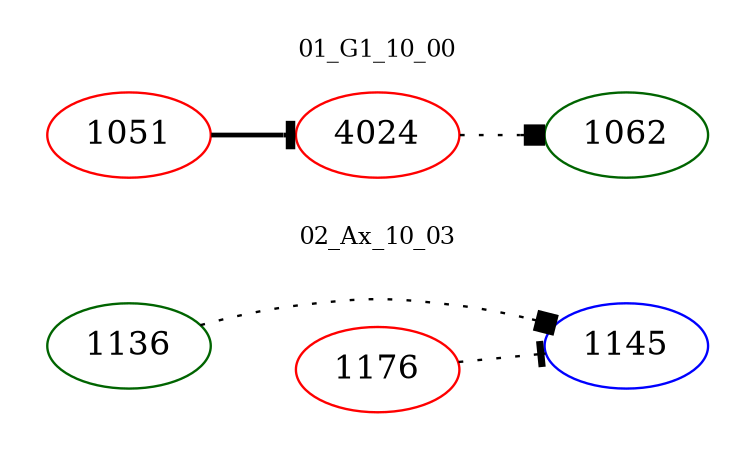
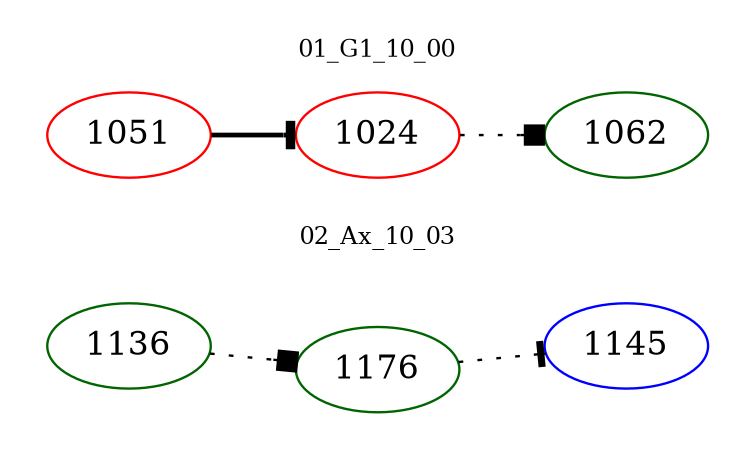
(378, 135) -> (378, 135)
(366, 299) -> (241, 357)
(378, 370) -> (378, 370)
